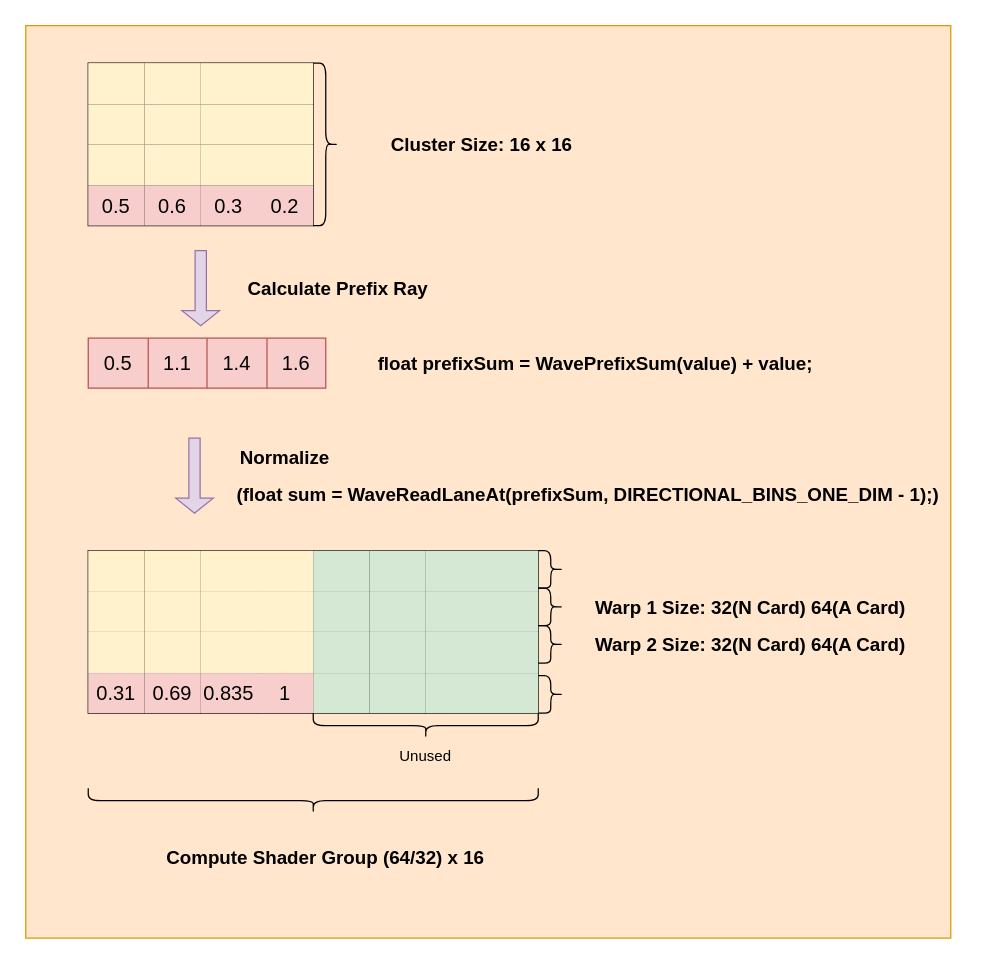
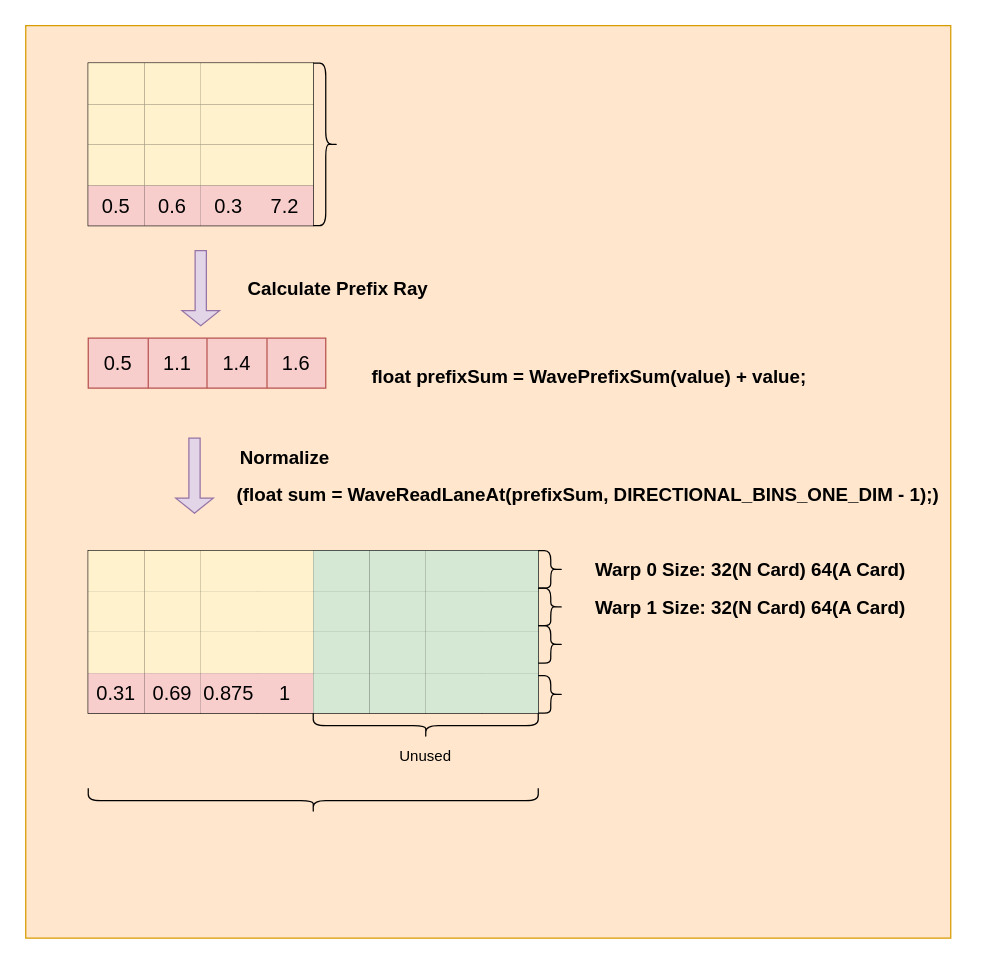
(482, 144) -> none
(285, 206) -> (285, 206)
(594, 363) -> (588, 376)
none -> (751, 569)
(751, 644) -> none
(229, 693) -> (229, 693)
(326, 857) -> none
